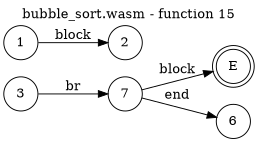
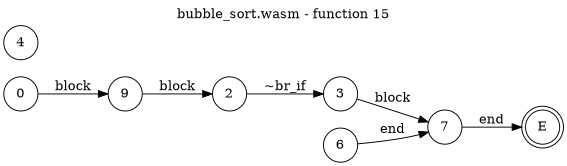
(21, 43) -> (125, 94)
none -> (21, 43)
(177, 70) -> (492, 120)
(73, 87) -> (393, 98)
none -> (21, 94)
none -> (280, 94)
(175, 106) -> (389, 140)
